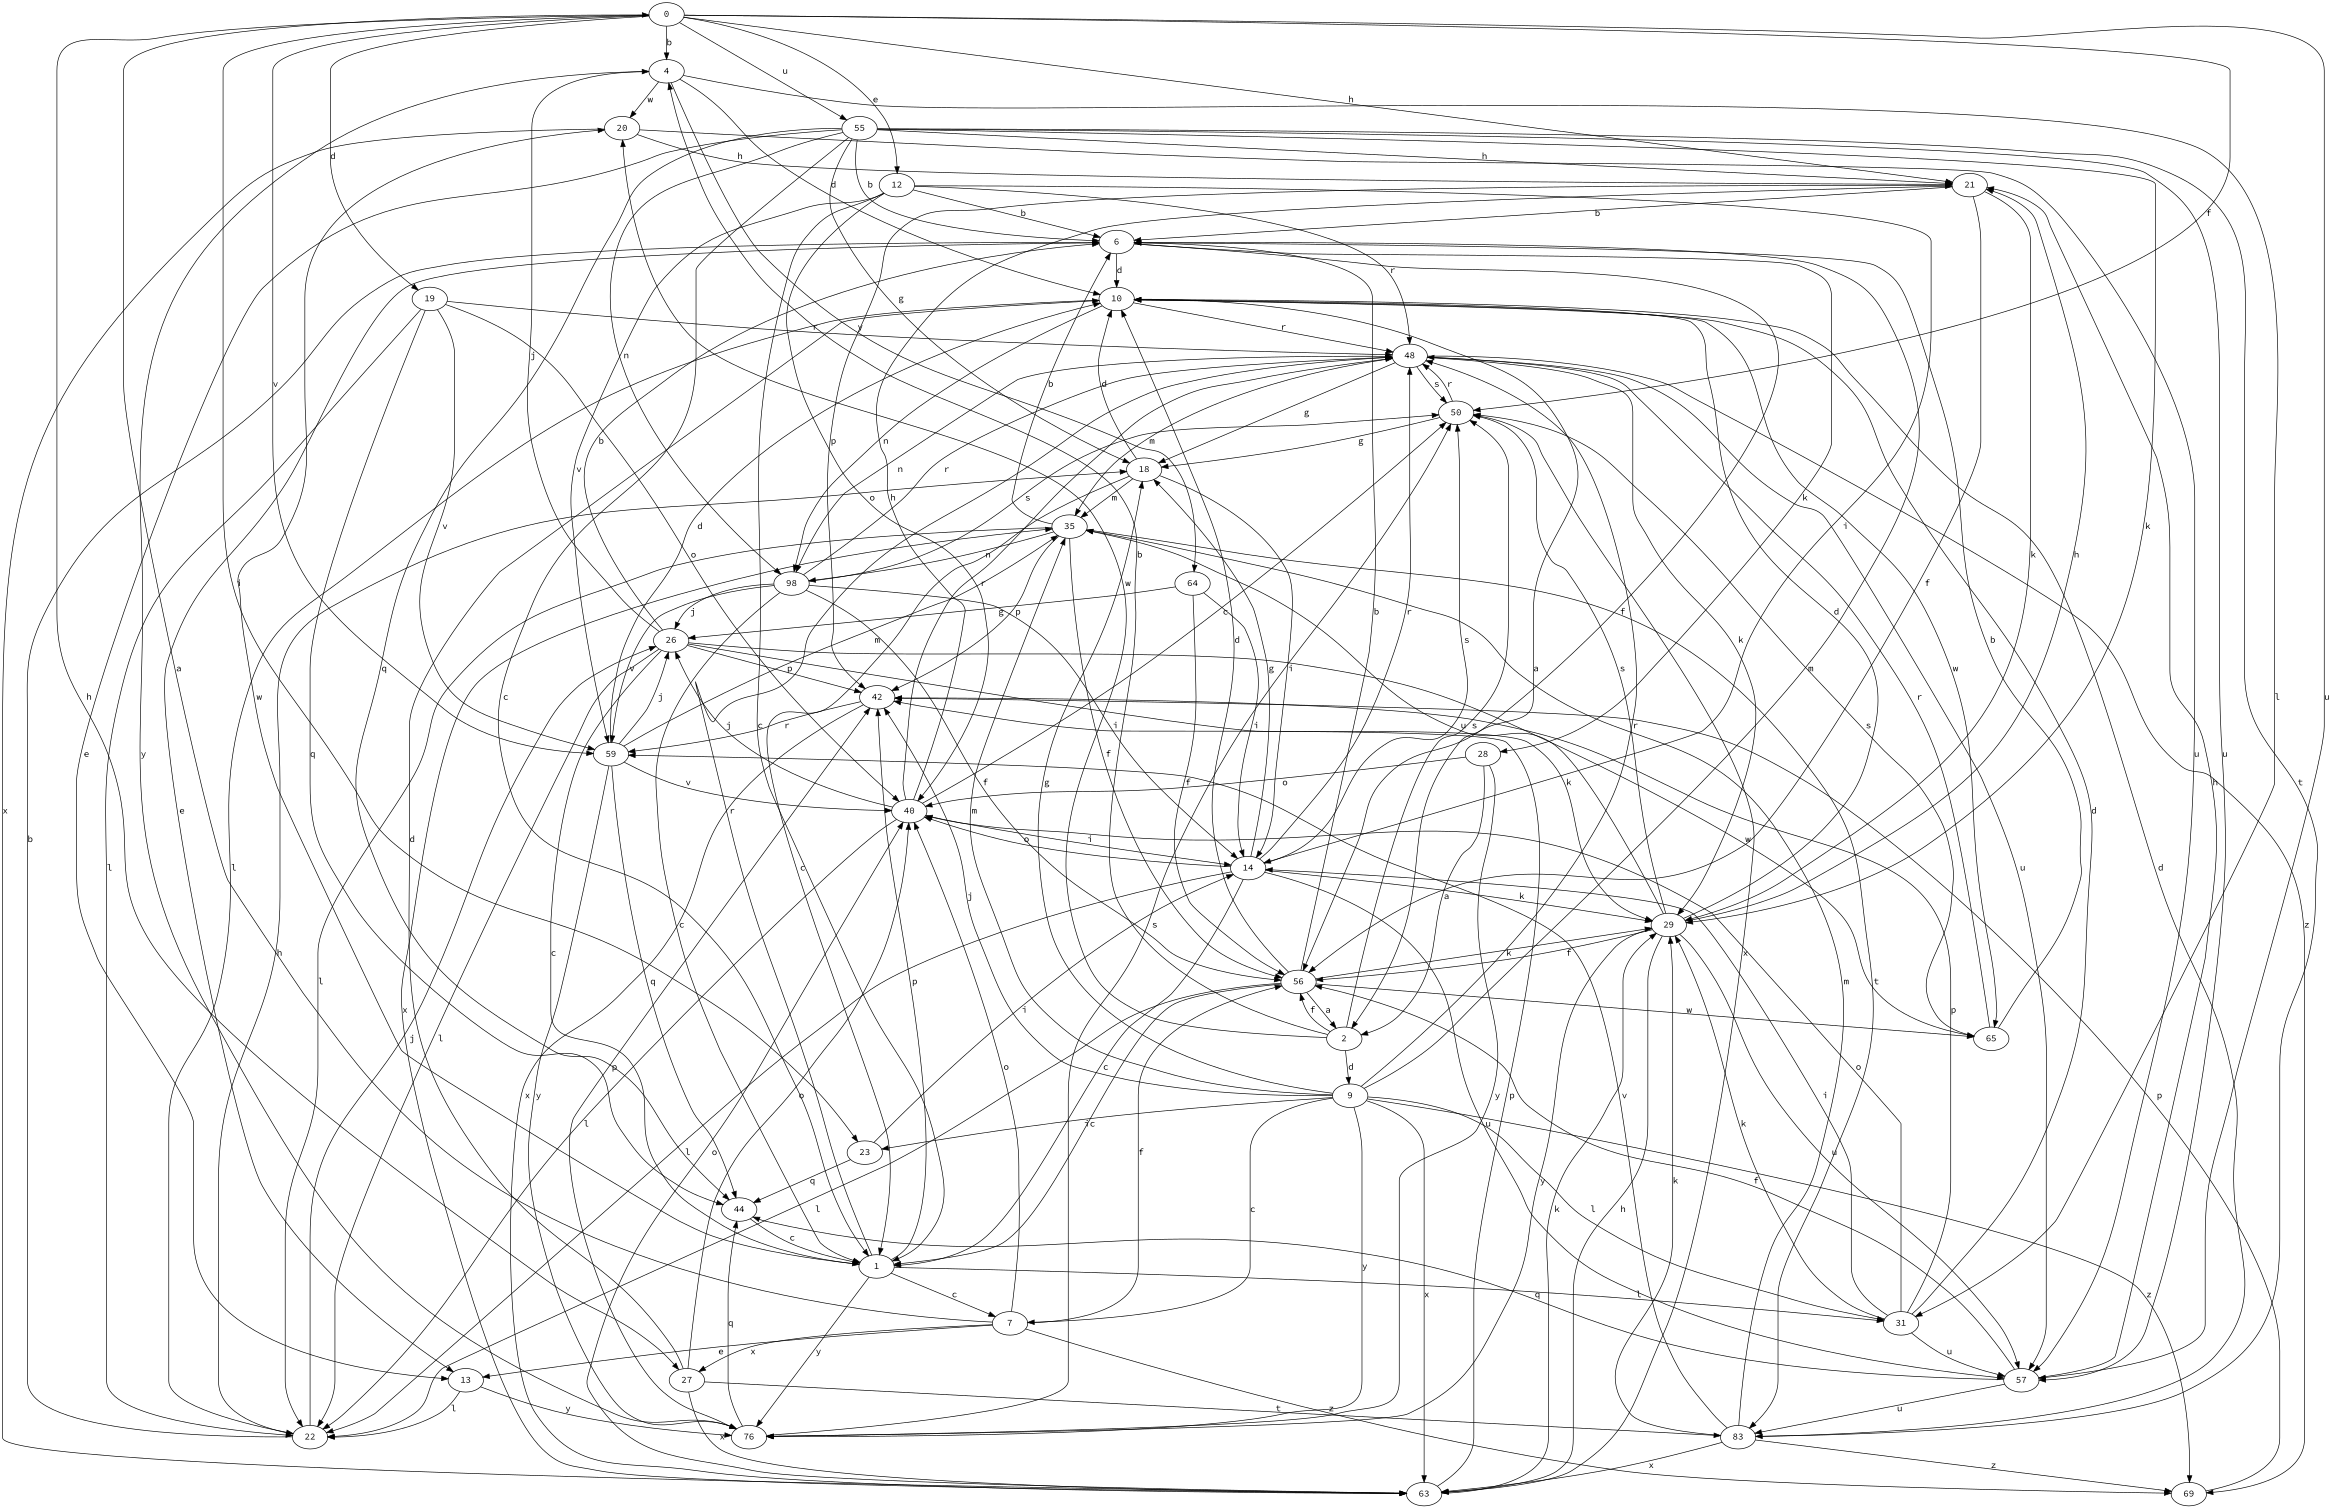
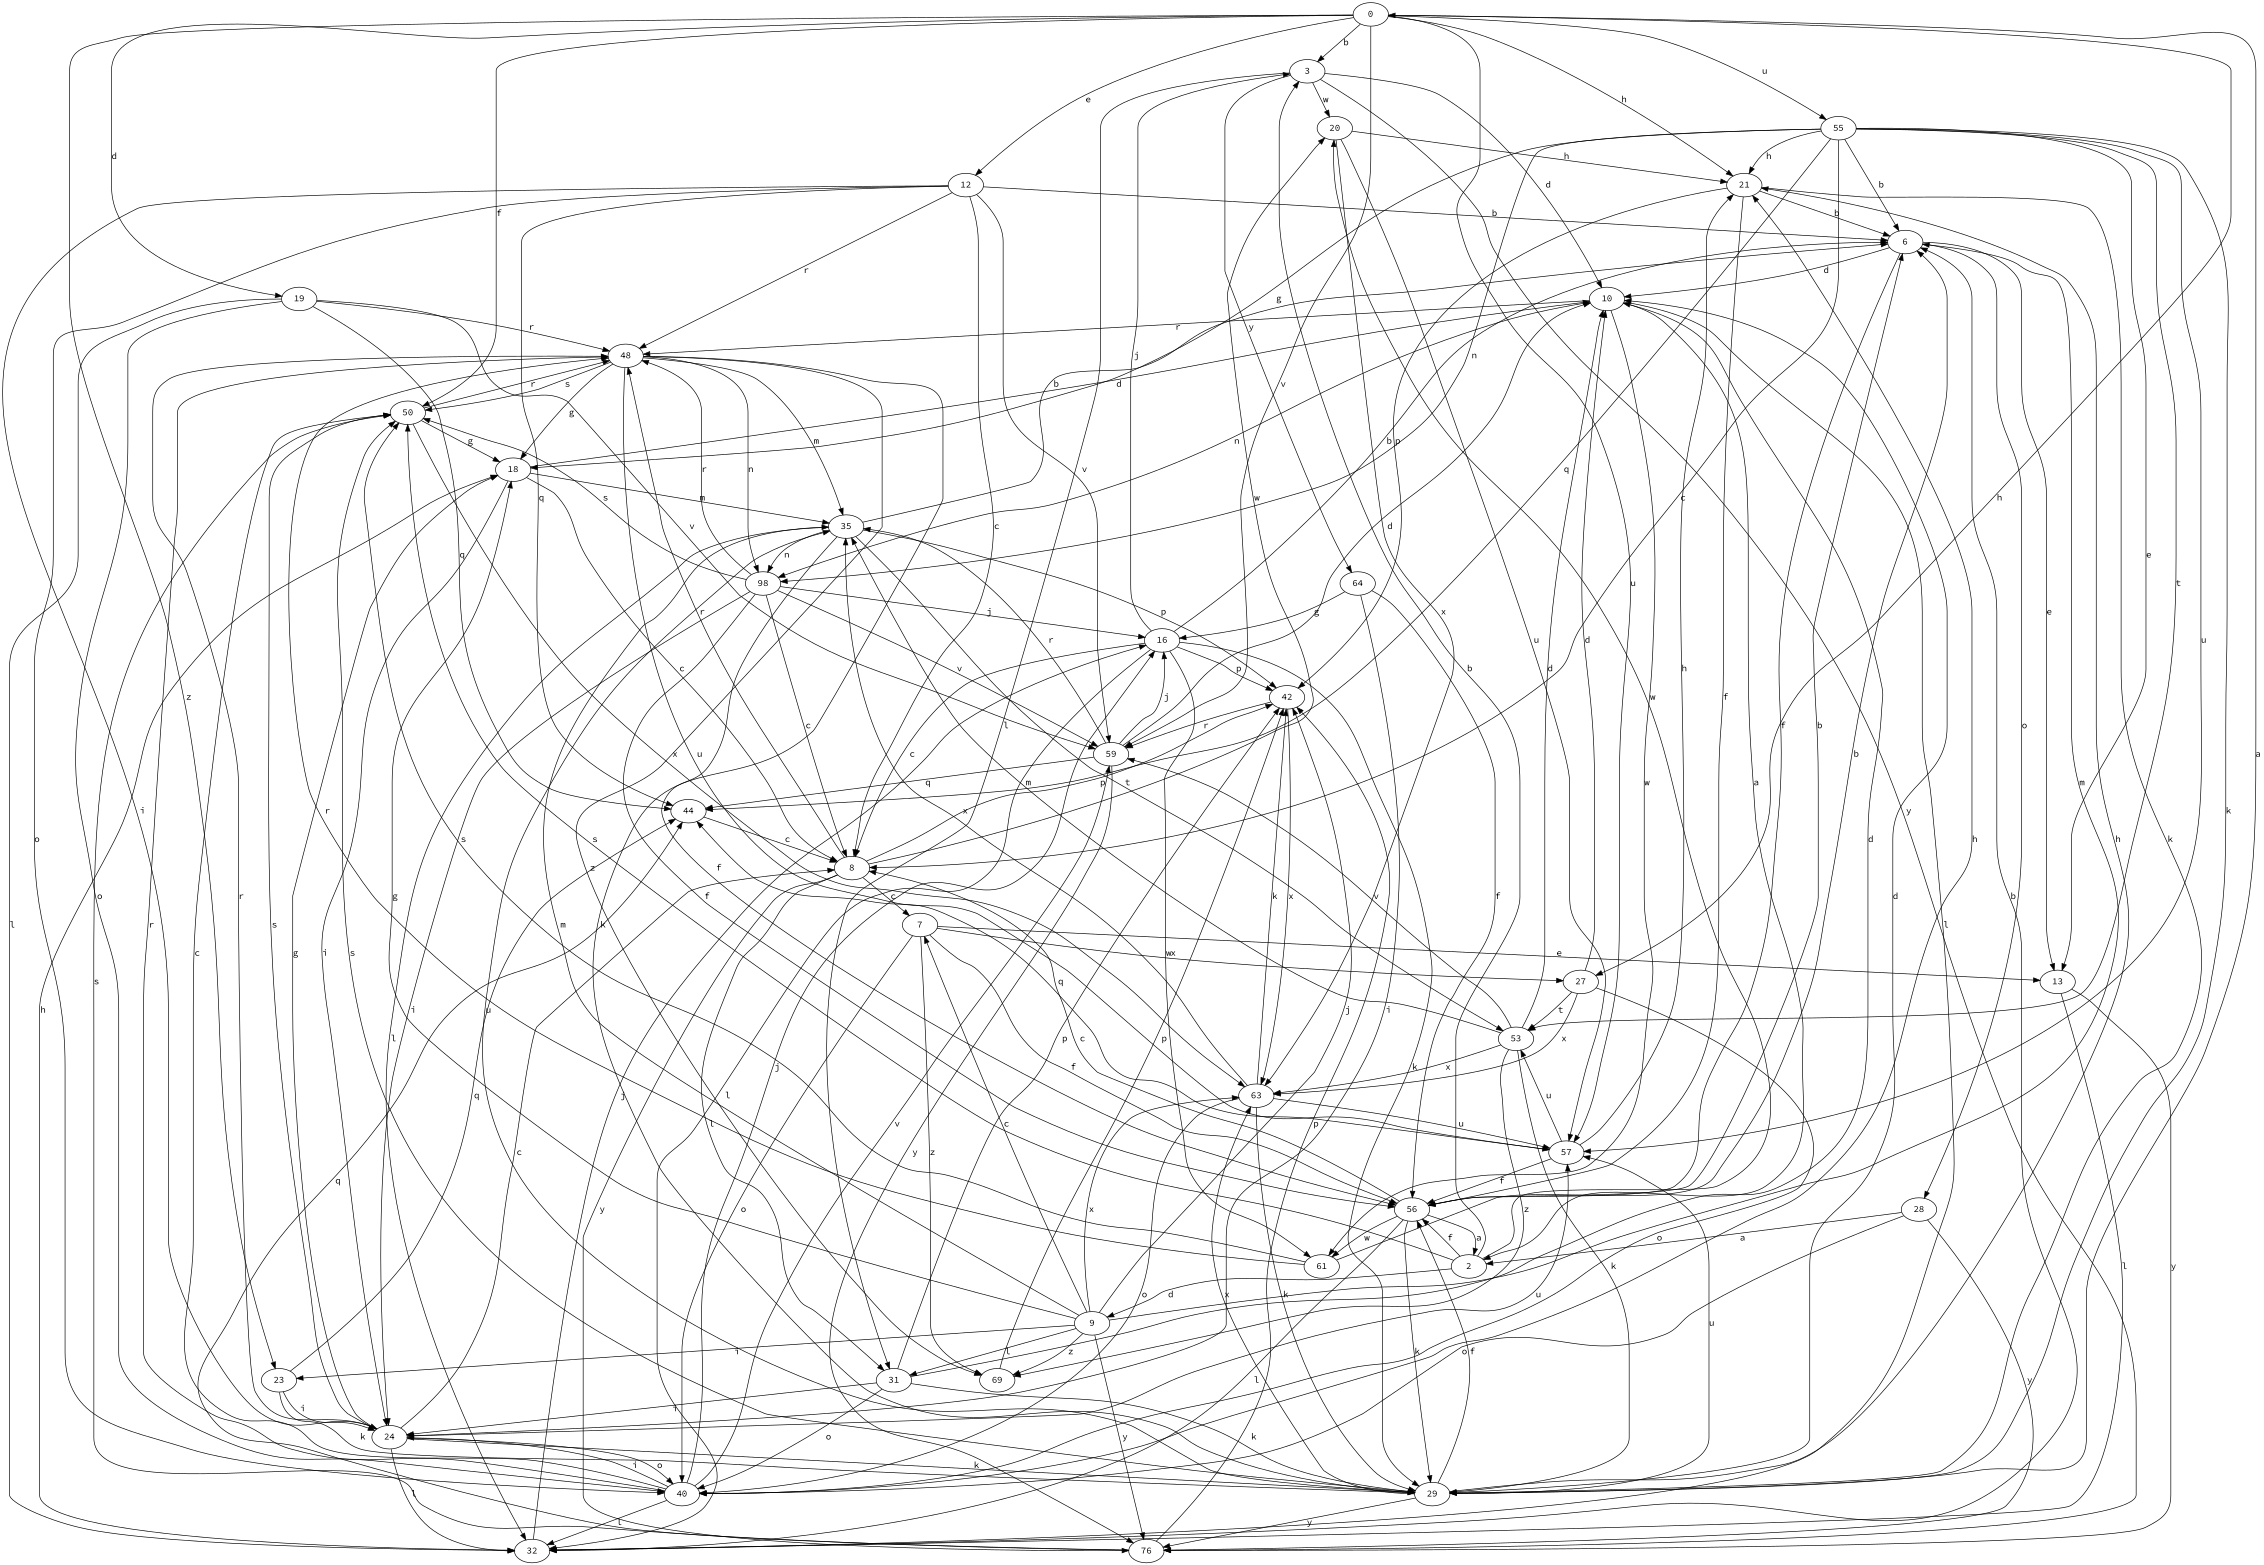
(667, 71) -> (1307, 71)
none -> (522, 337)
(1805, 498) -> (2025, 726)
(239, 584) -> (189, 697)
(671, 640) -> (1162, 640)
(878, 640) -> (1051, 640)
(1234, 646) -> none
(177, 677) -> (2256, 658)
(1627, 749) -> none
(752, 800) -> (891, 1124)
(1248, 868) -> (390, 1437)
(1991, 1039) -> (1322, 1266)
(1512, 1096) -> (1275, 897)
(1623, 1210) -> (1227, 1295)
(877, 1266) -> (852, 868)
(1952, 1359) -> (1409, 1119)
(310, 1437) -> (532, 1551)
(1738, 1437) -> (1516, 1039)
none -> (831, 1470)
